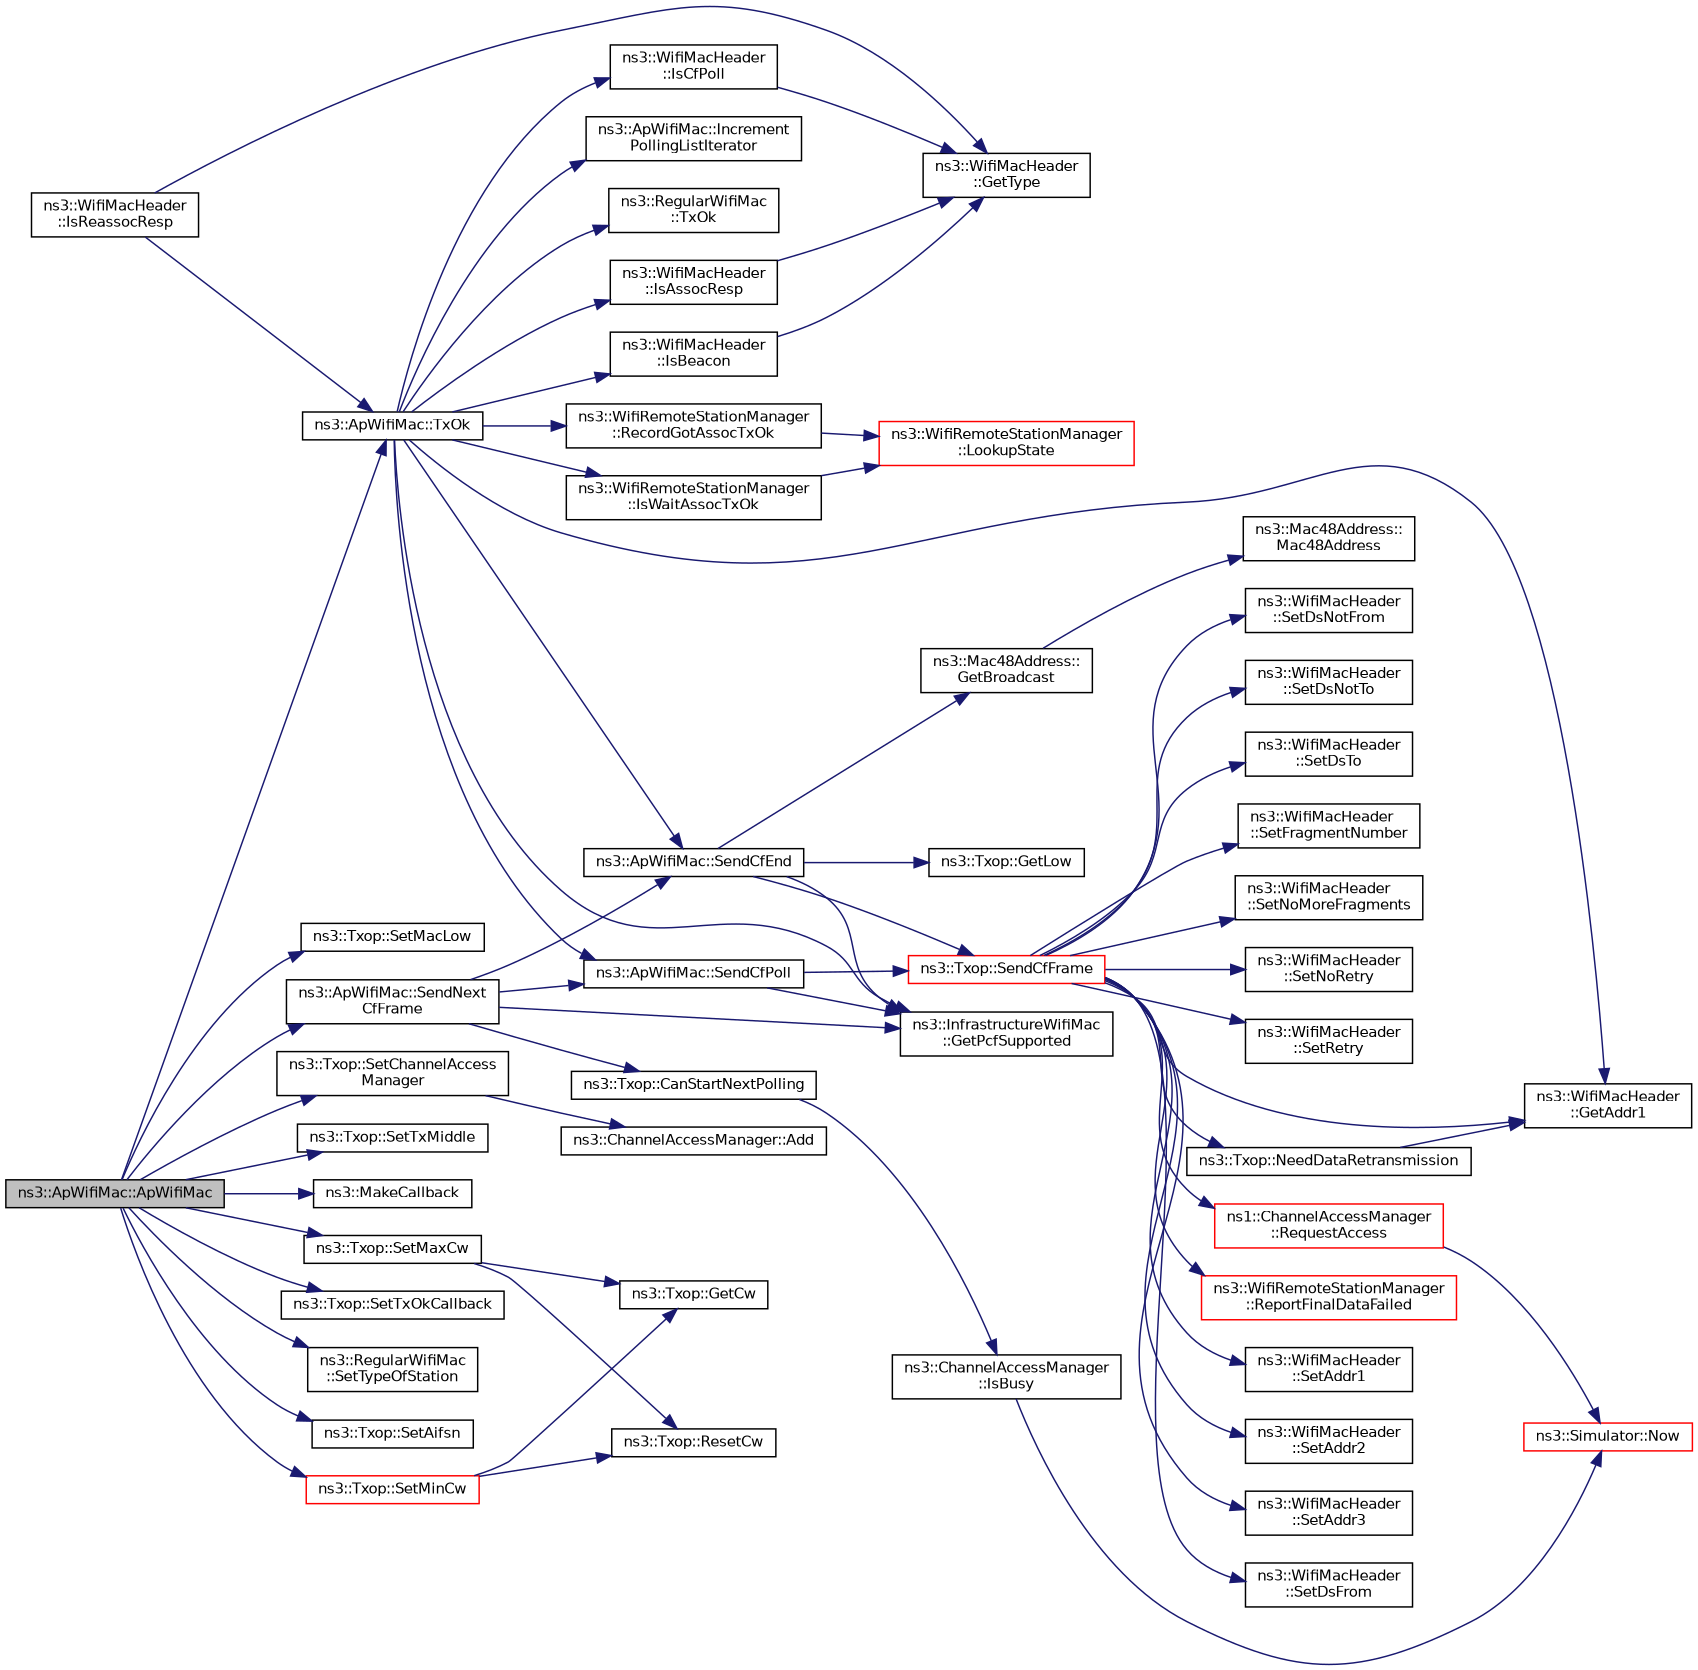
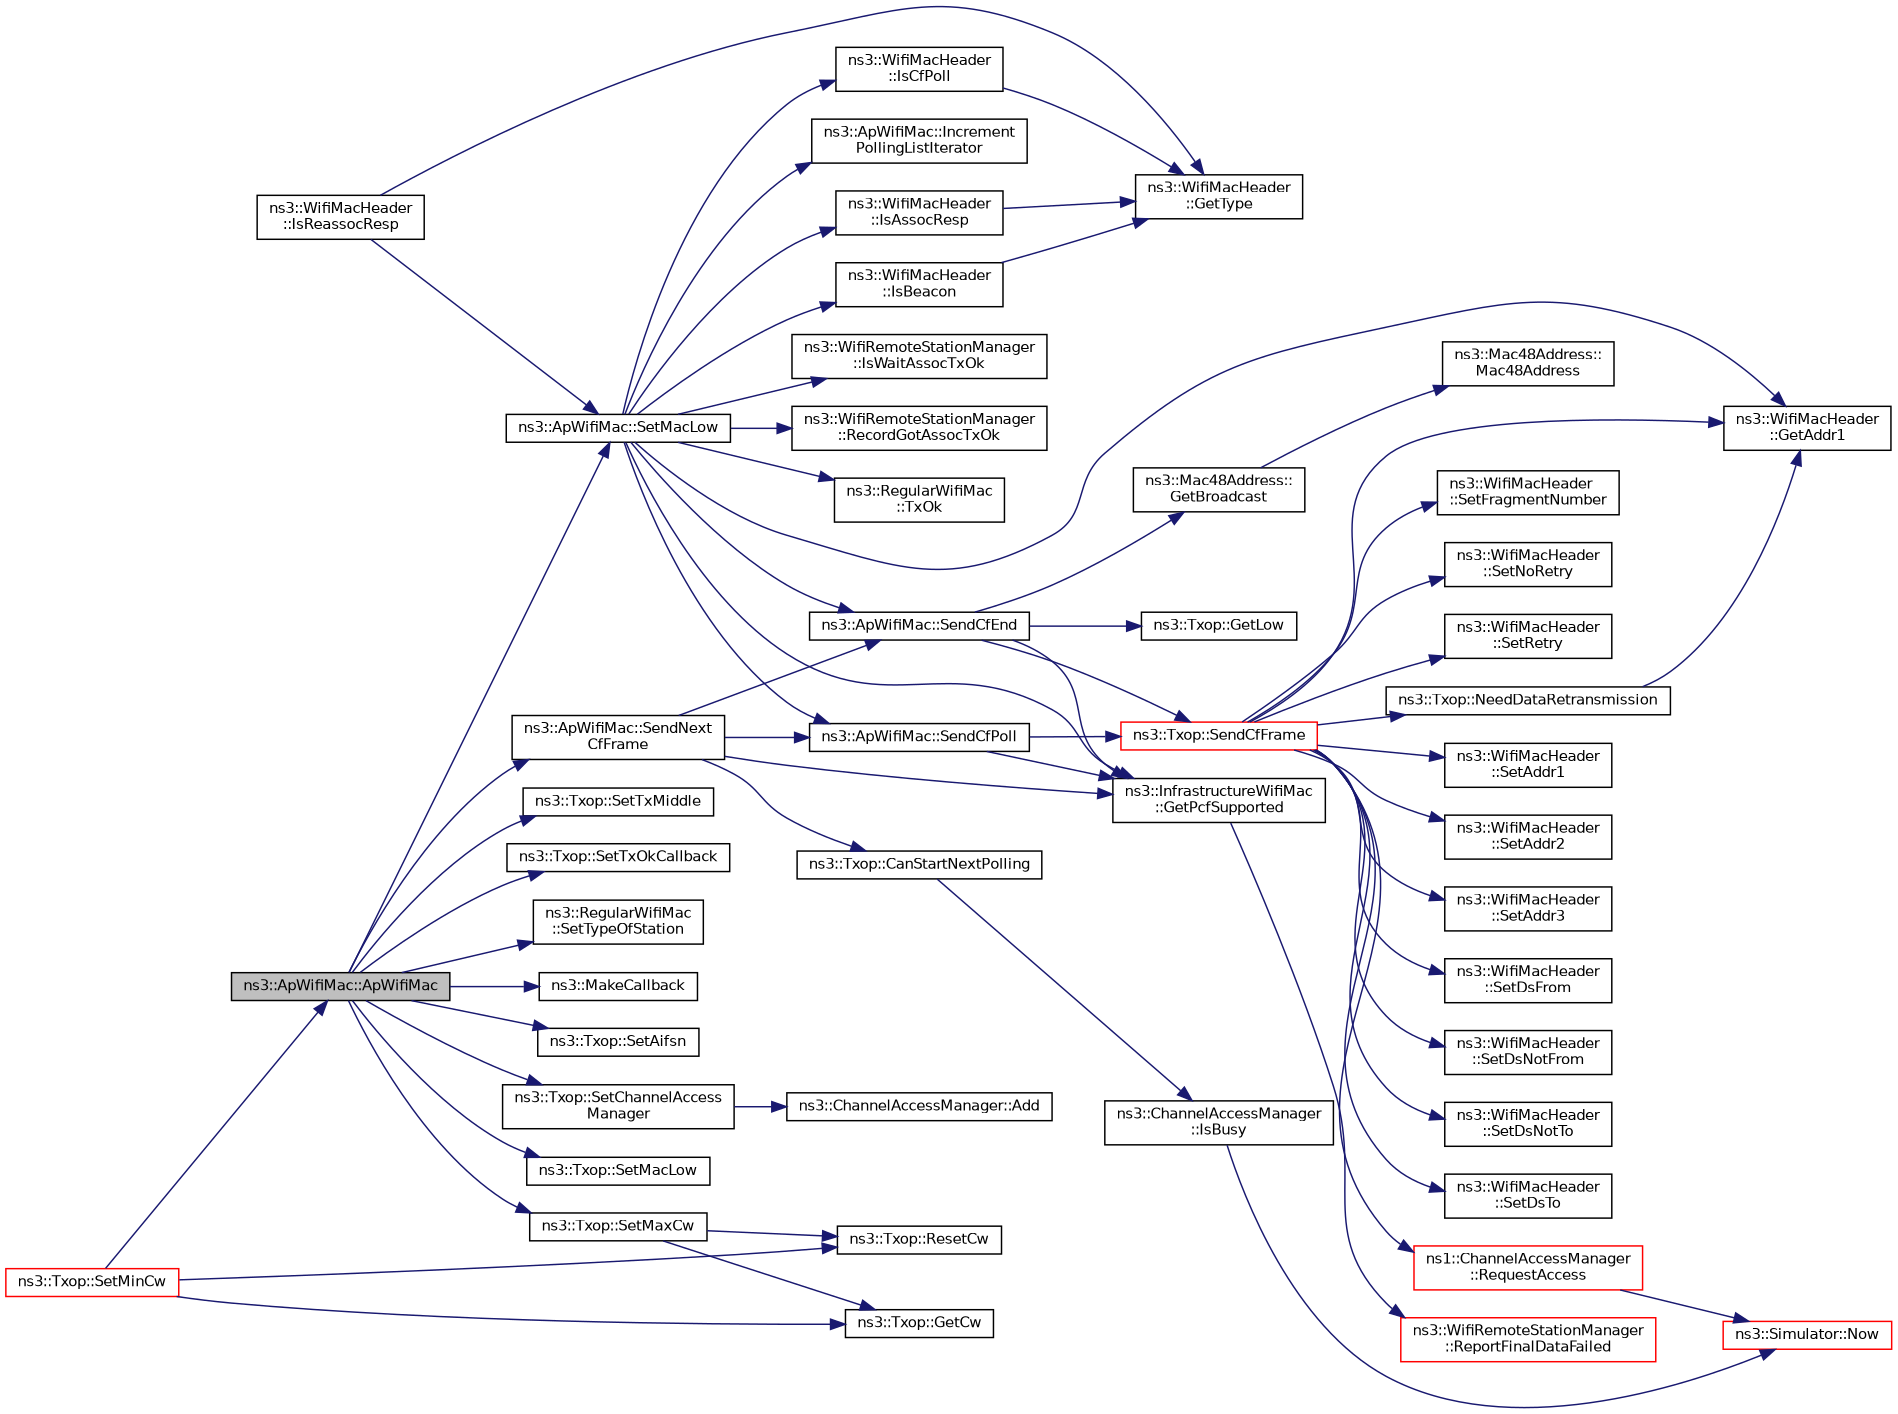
(393, 426) -> (618, 428)
(1007, 443) -> none
(1329, 898) -> none
(1163, 1116) -> (1326, 1065)
(185, 1354) -> (212, 1140)
